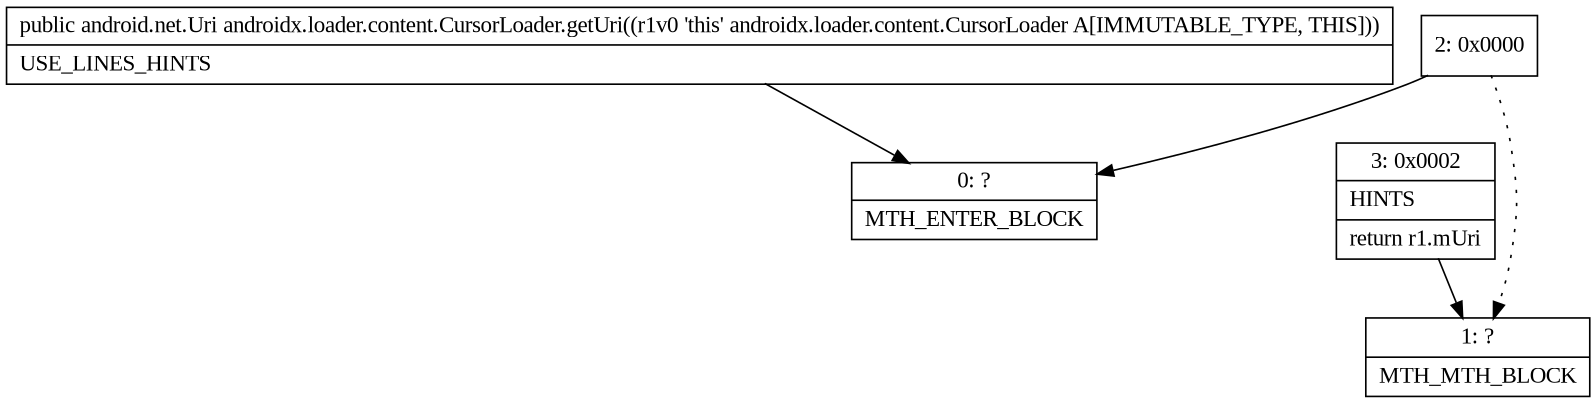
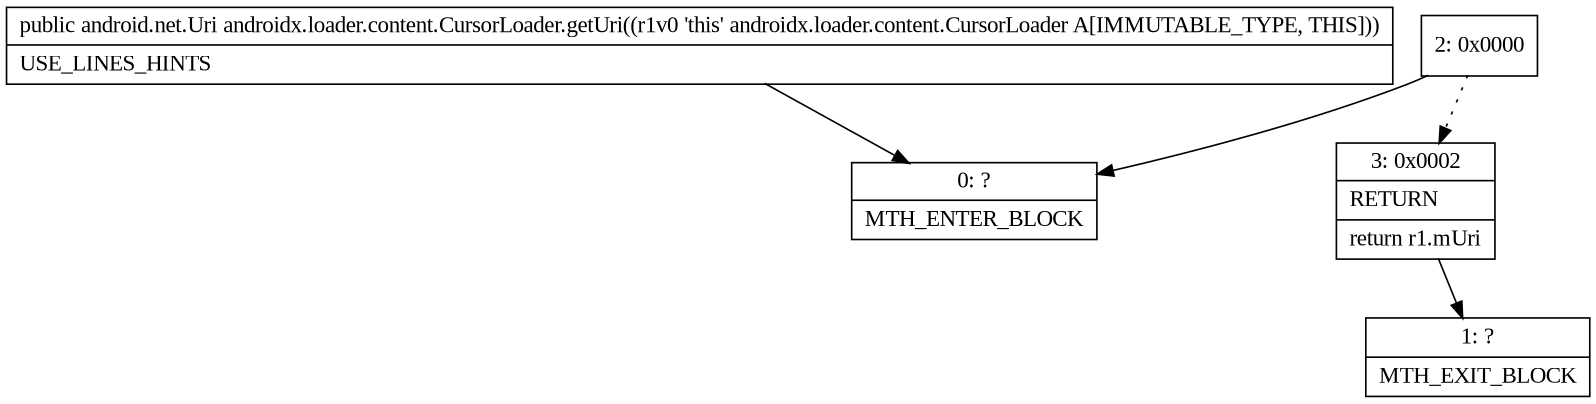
(1516, 188) -> (1457, 102)
(1382, 199) -> (1394, 199)
(1478, 376) -> (1478, 376)
